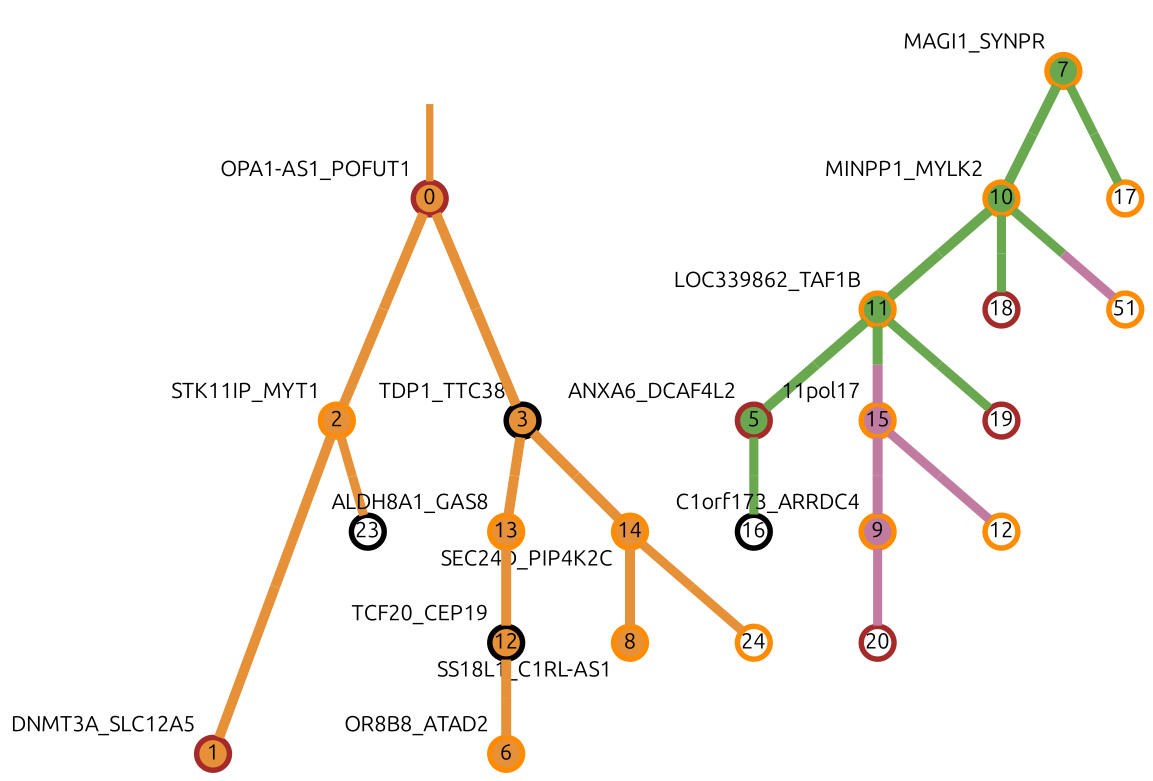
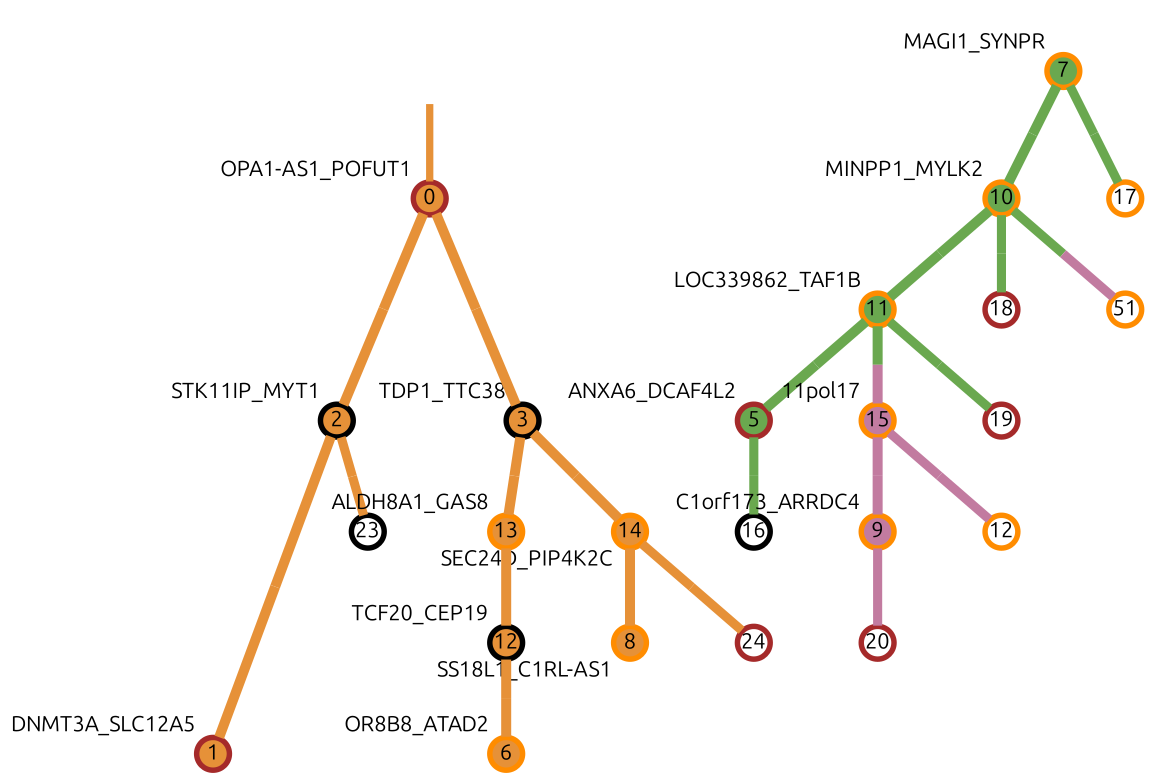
(337, 421) -> (337, 421)
(754, 643) -> (754, 643)
